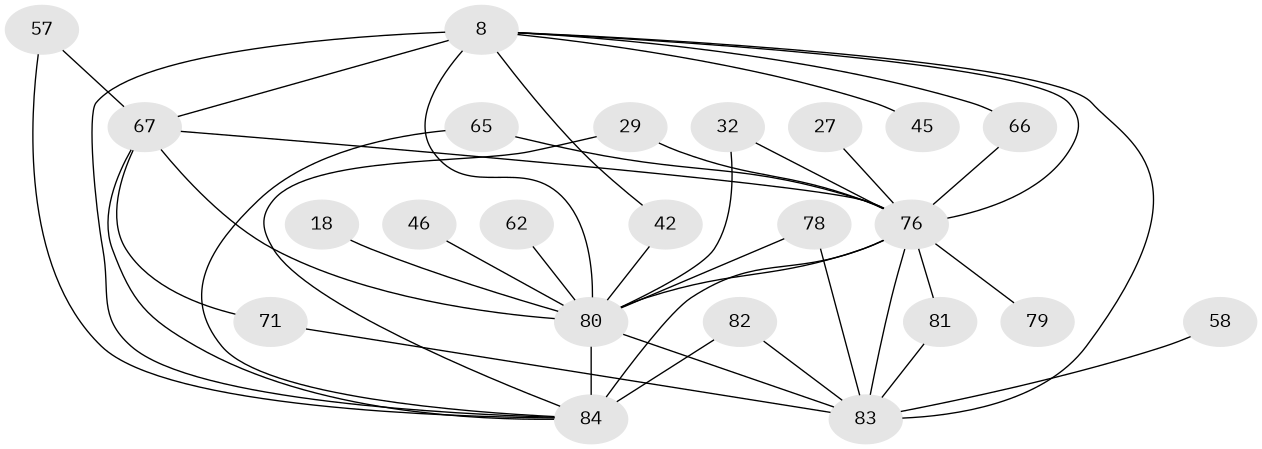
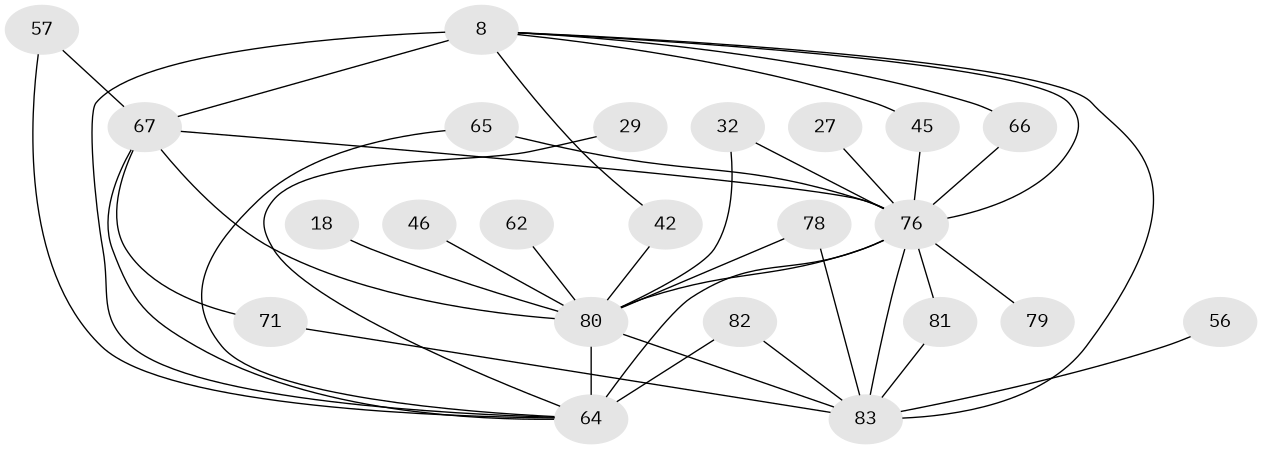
(771, 176) -> (917, 176)
(493, 177) -> none
(1220, 322) -> (1220, 322)
(591, 419) -> (591, 419)
